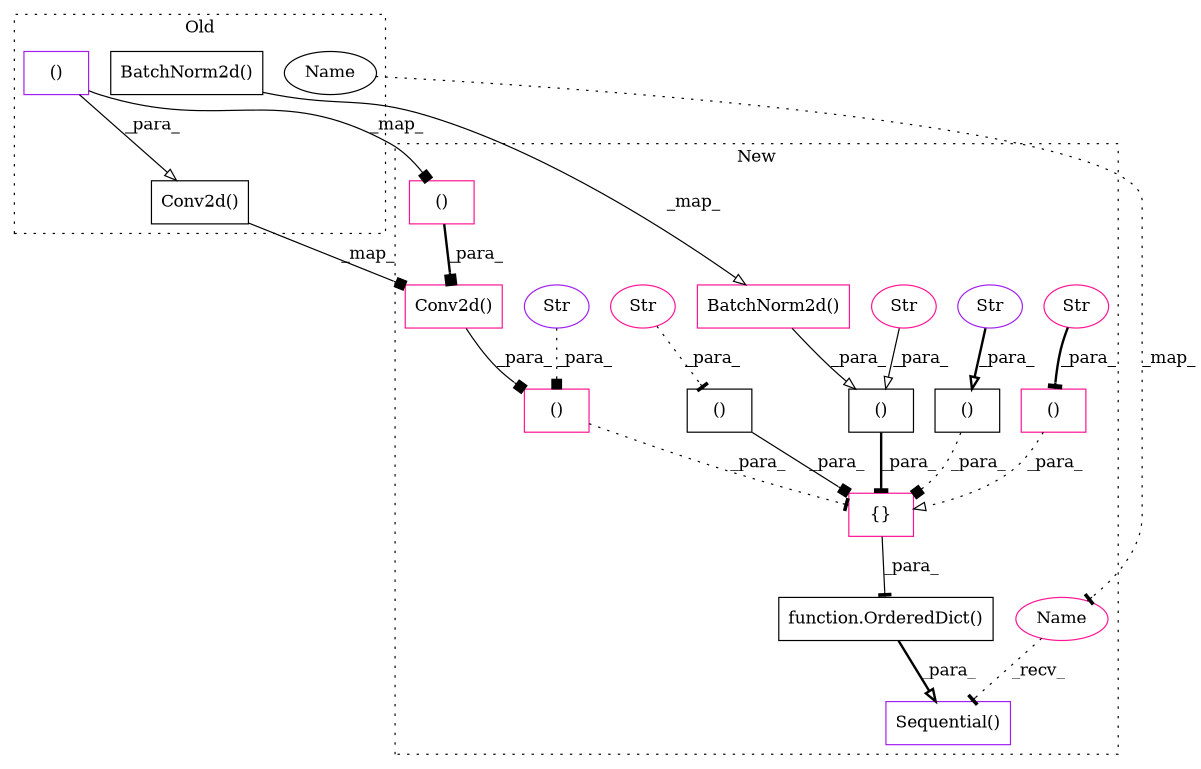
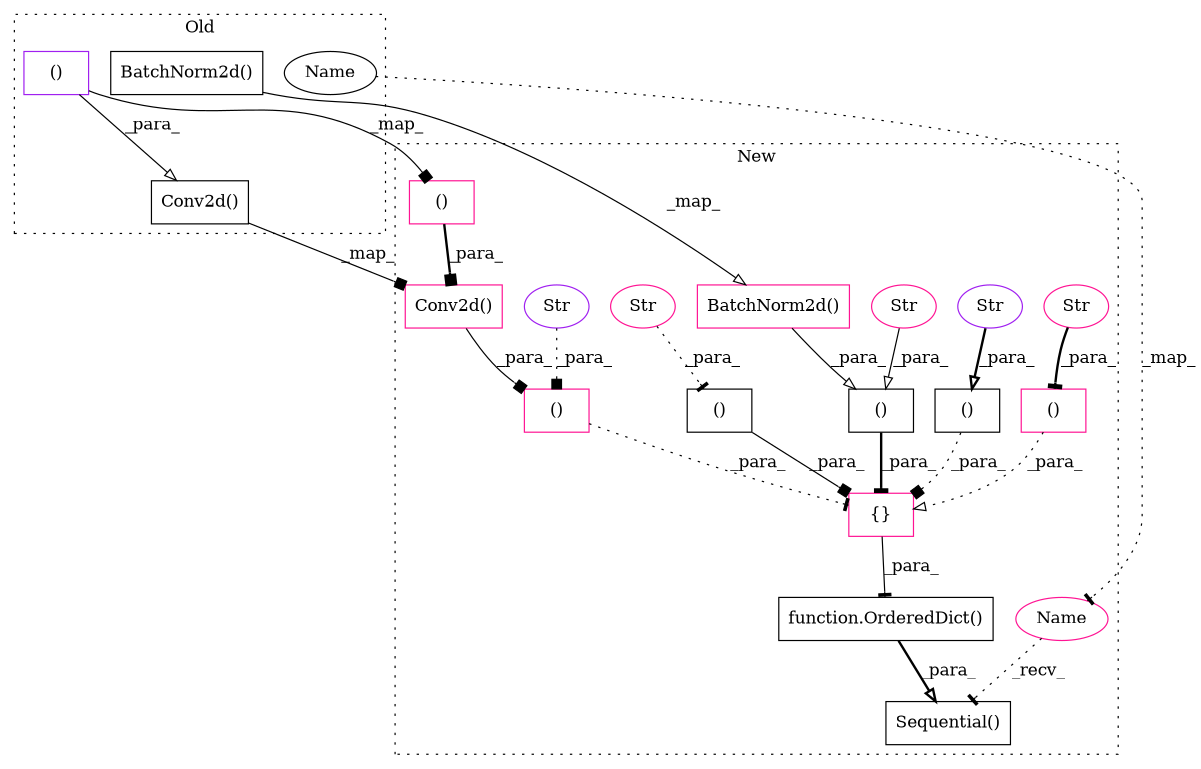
(948, 723) -> (948, 723)
